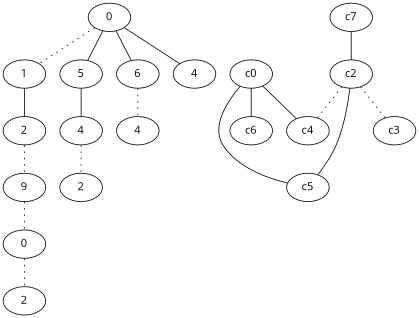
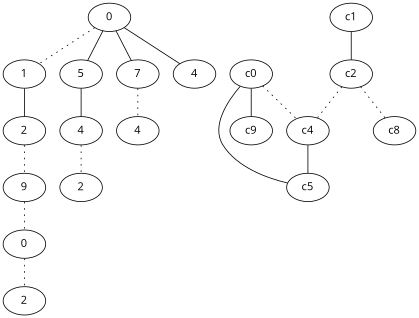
(351, 17) -> (351, 17)
(138, 74) -> (138, 74)
(279, 102) -> (279, 102)
(251, 131) -> (251, 131)
(395, 131) -> (395, 131)
(340, 134) -> (308, 159)
